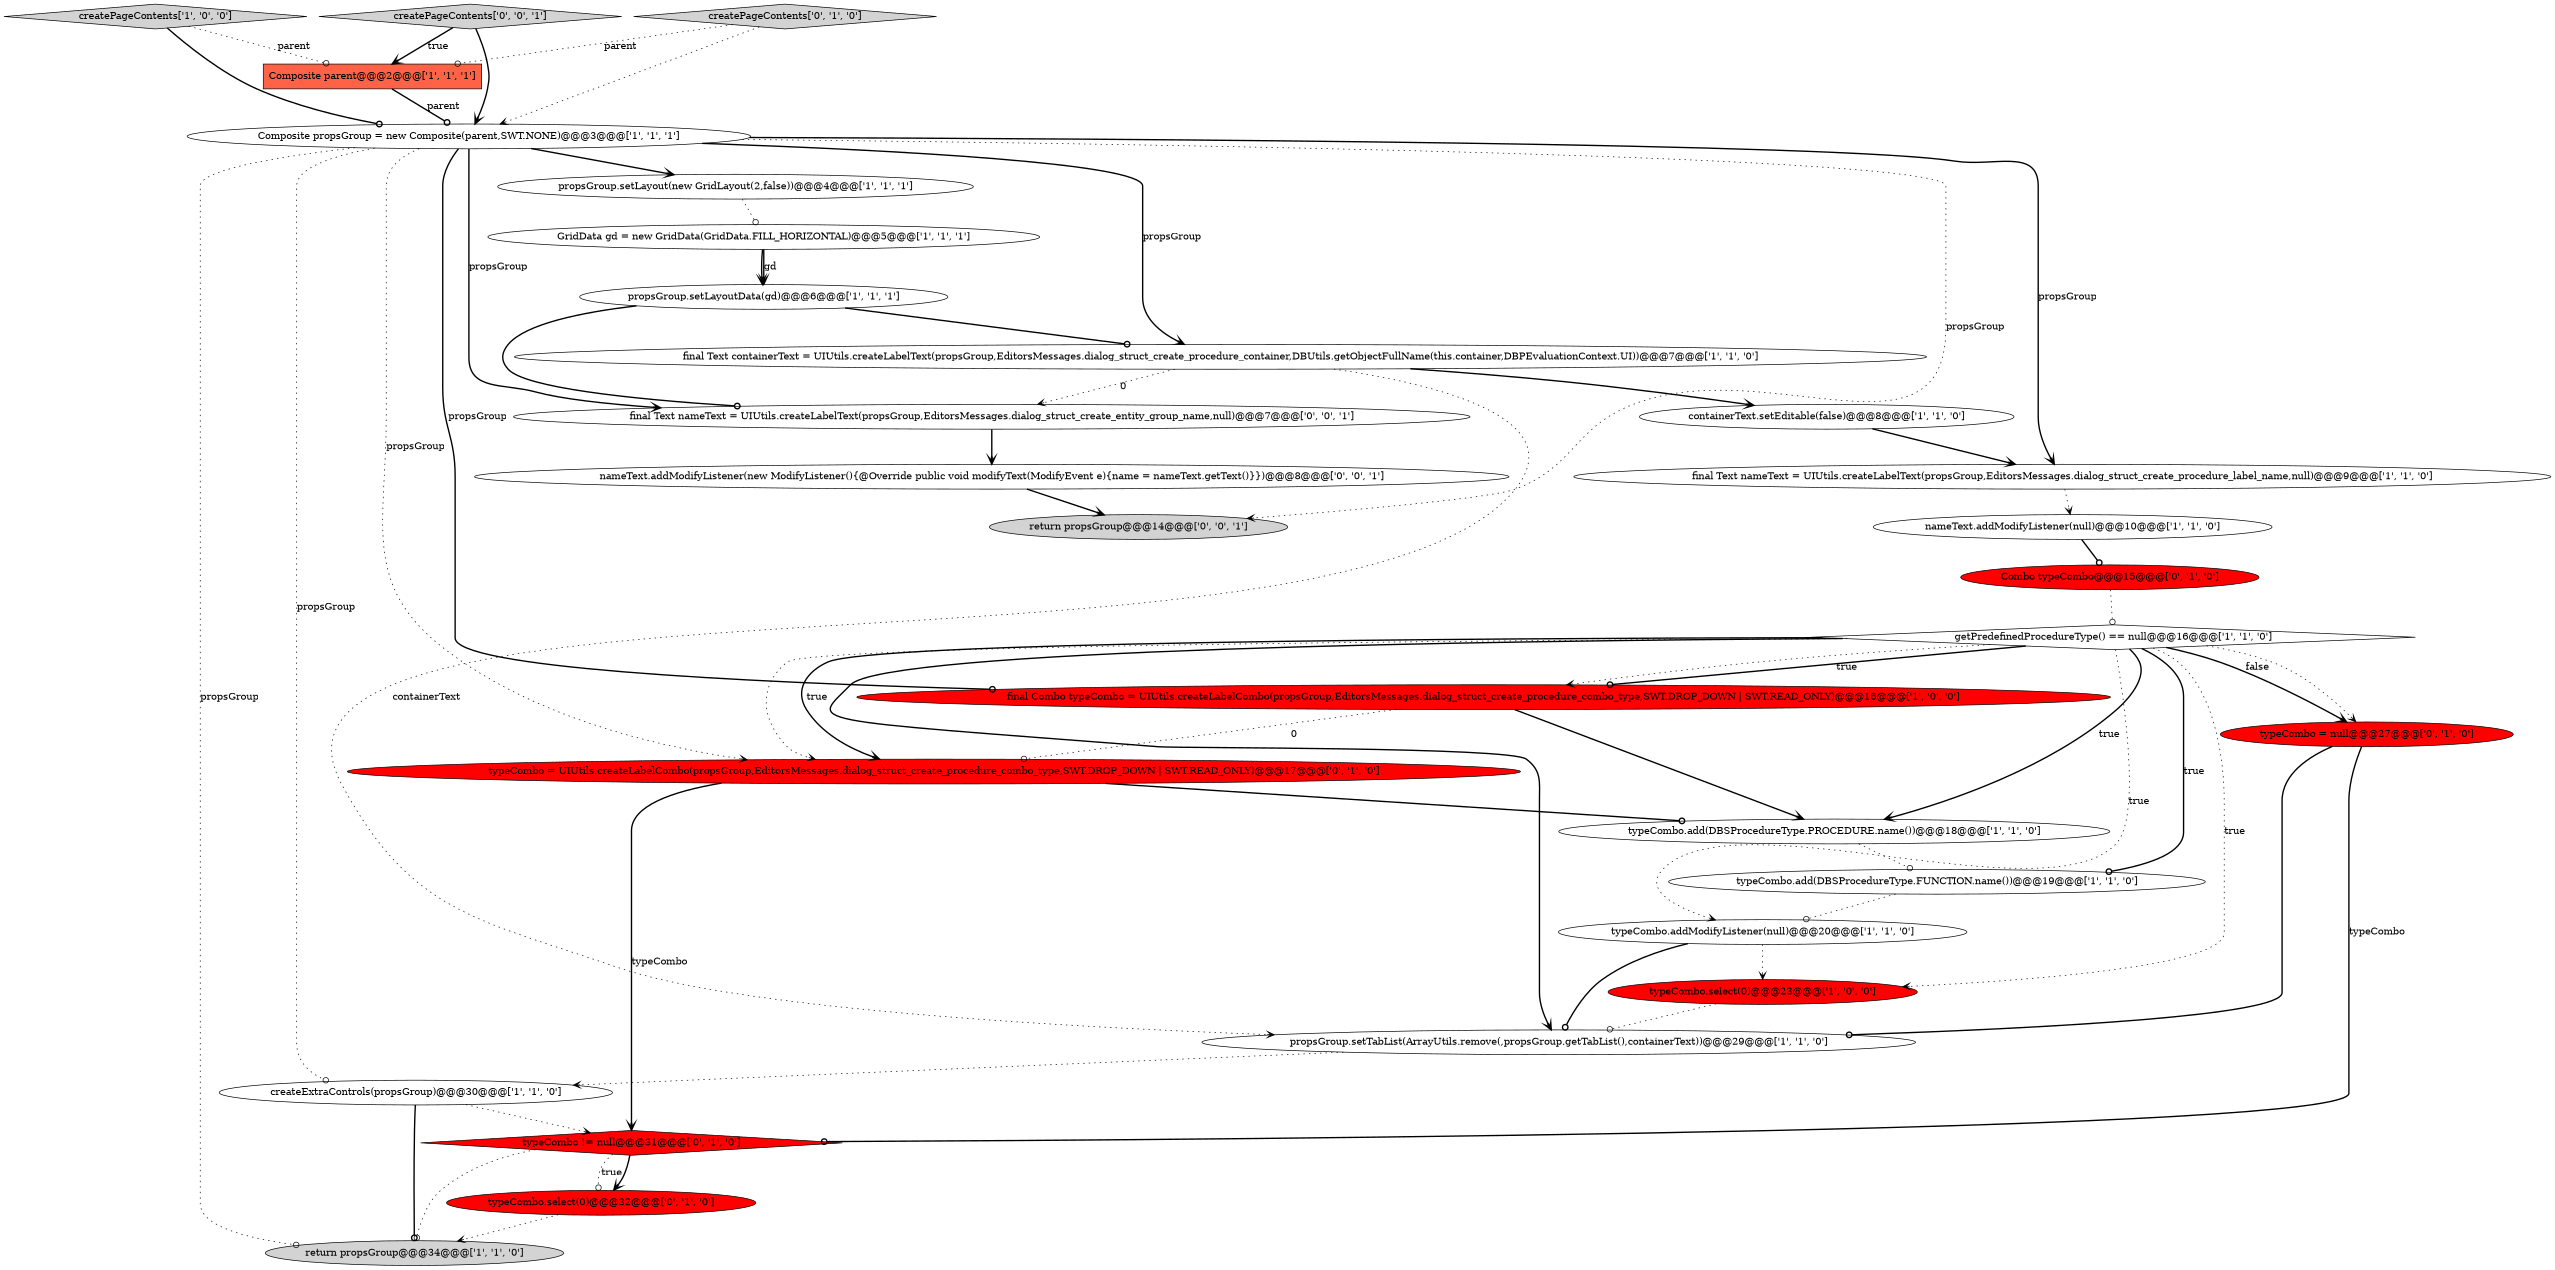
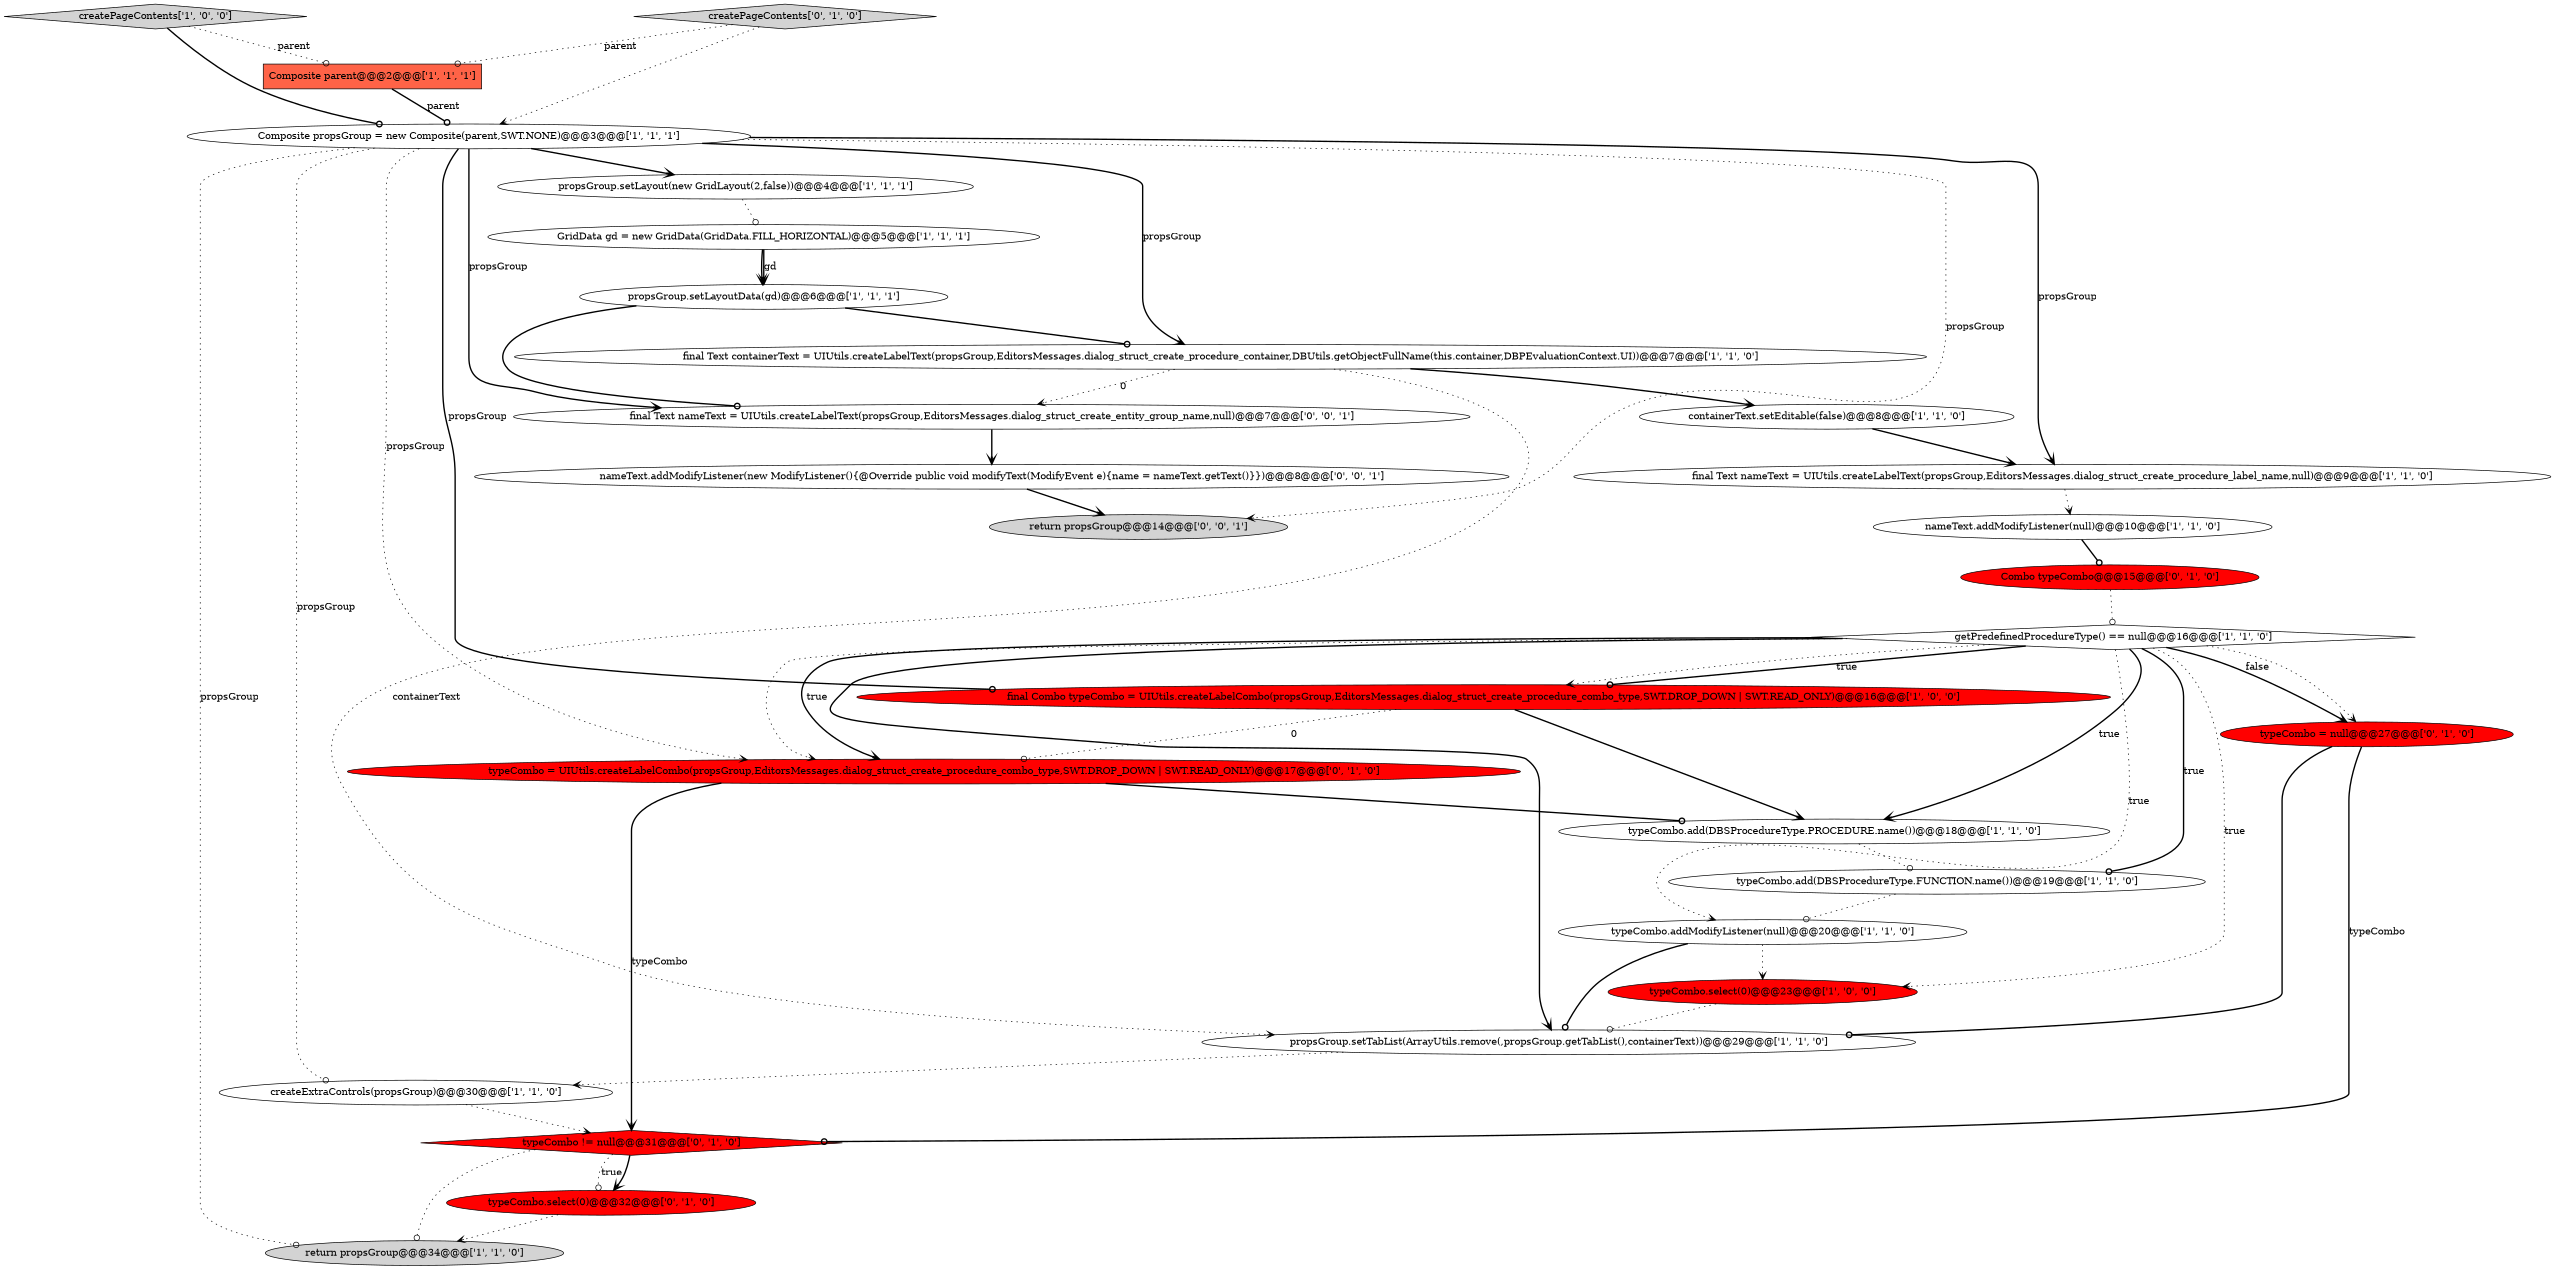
(470, 17) -> none
(414, 1170) -> none
